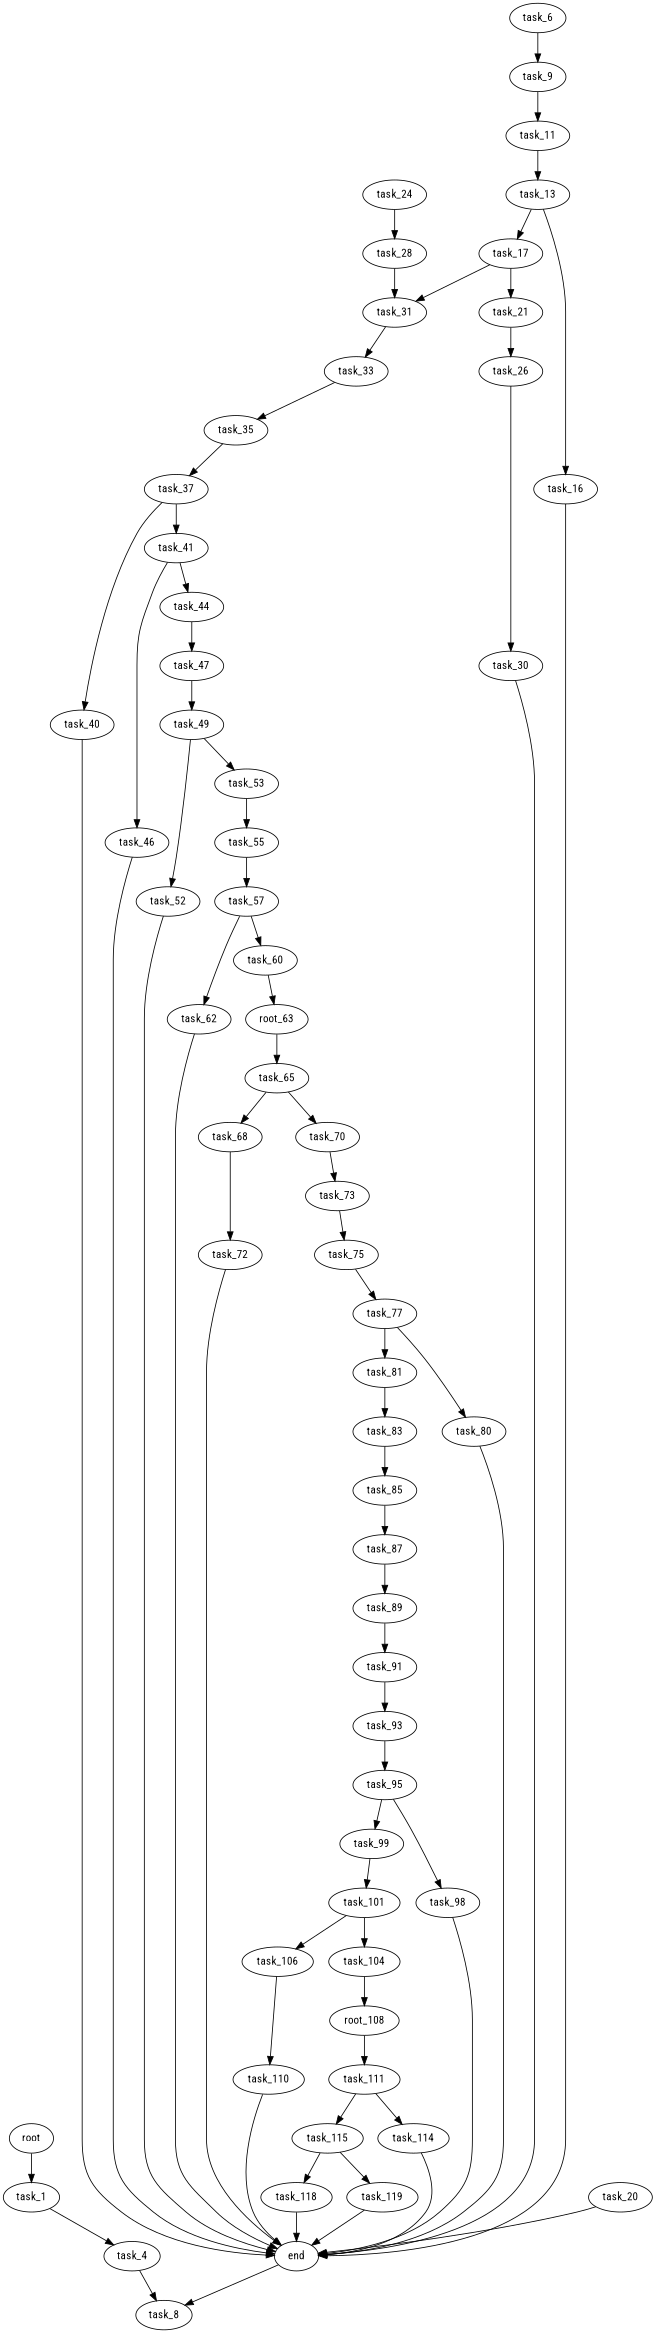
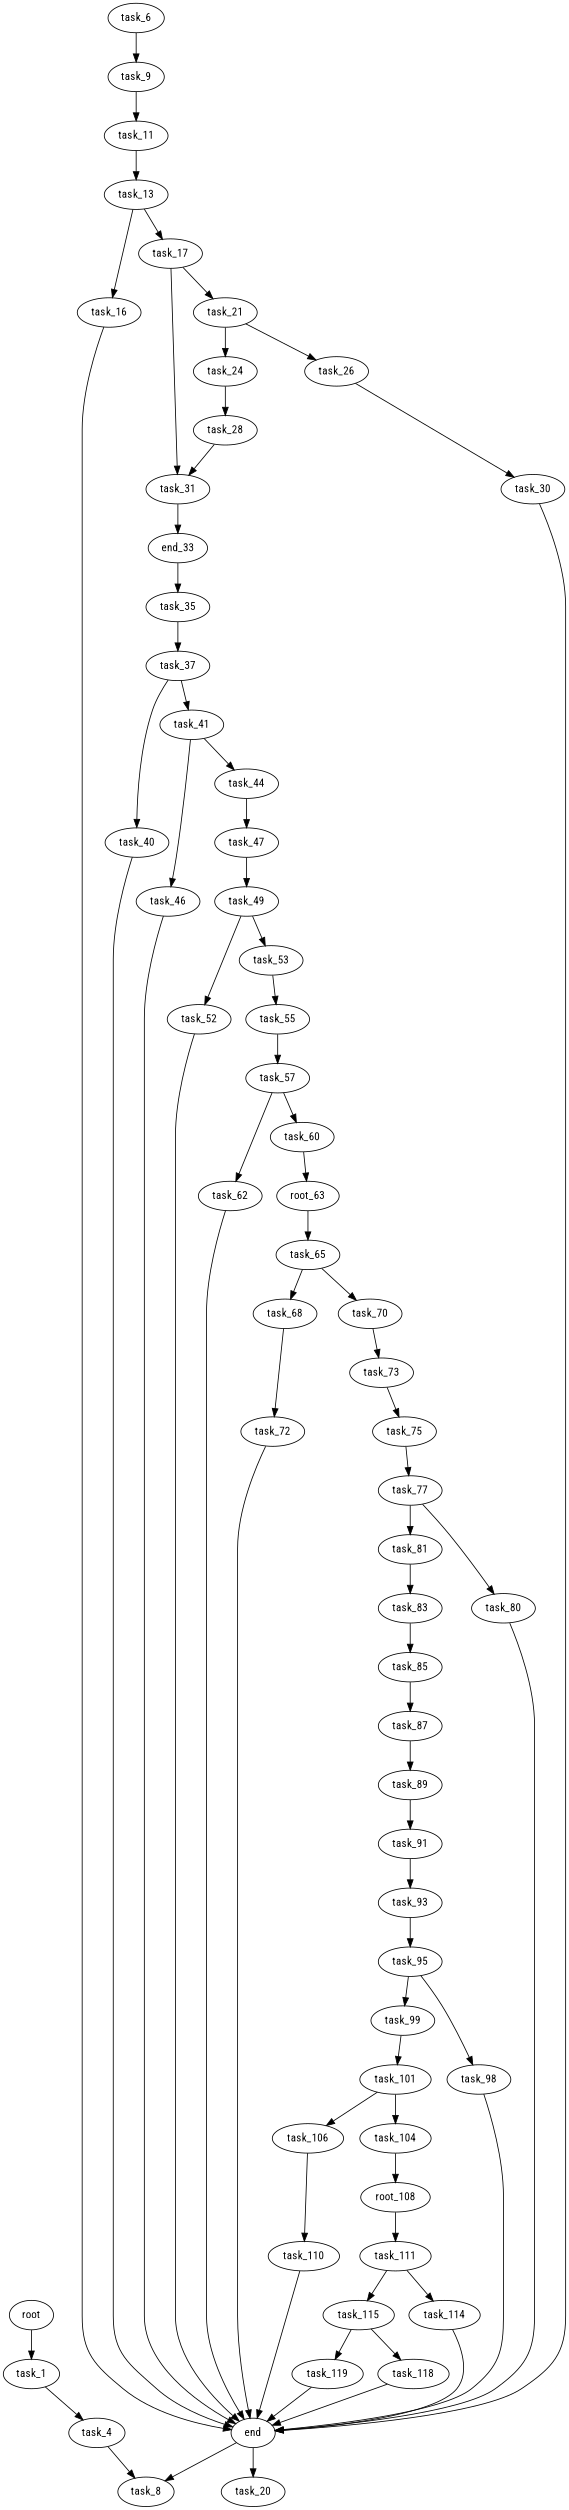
none -> (225, 338)
(356, 371) -> (178, 548)
(516, 2225) -> (253, 2458)
